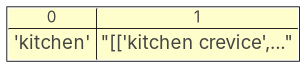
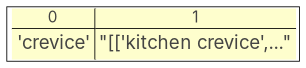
(53, 43) -> (54, 43)
